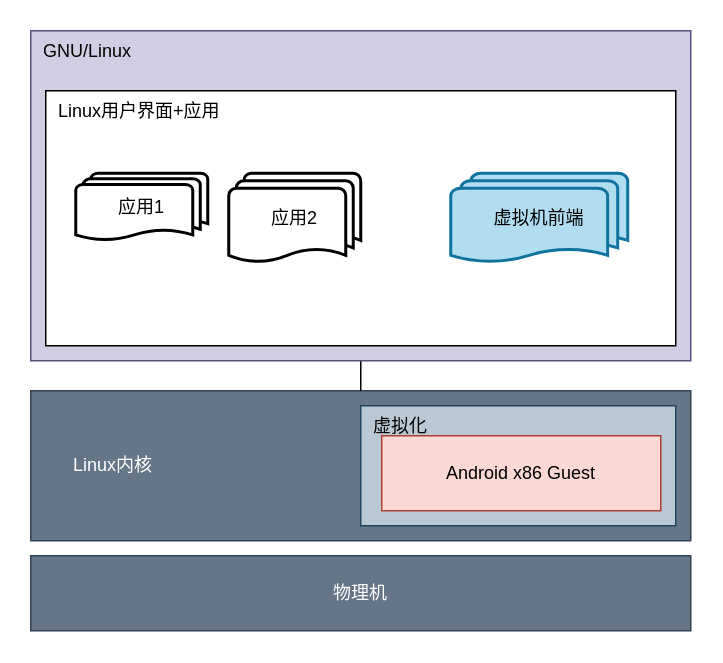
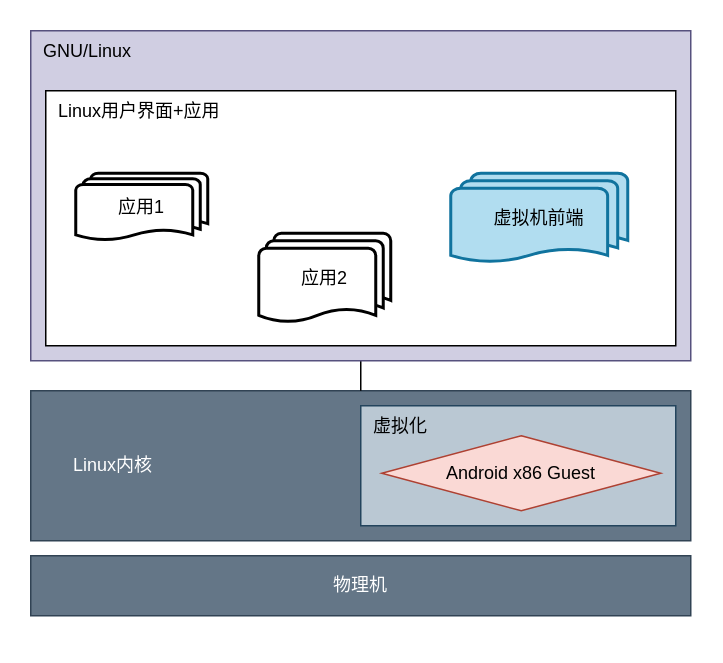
(295, 218) -> (325, 278)
(521, 473) -> (521, 473)
(361, 593) -> (361, 586)
